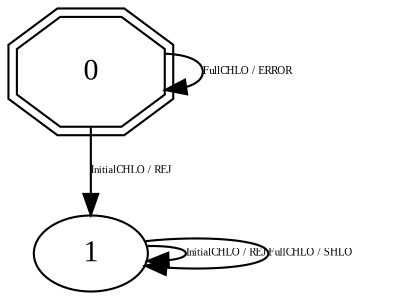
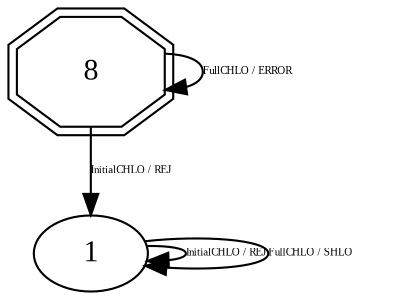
(91, 72) -> (91, 72)
